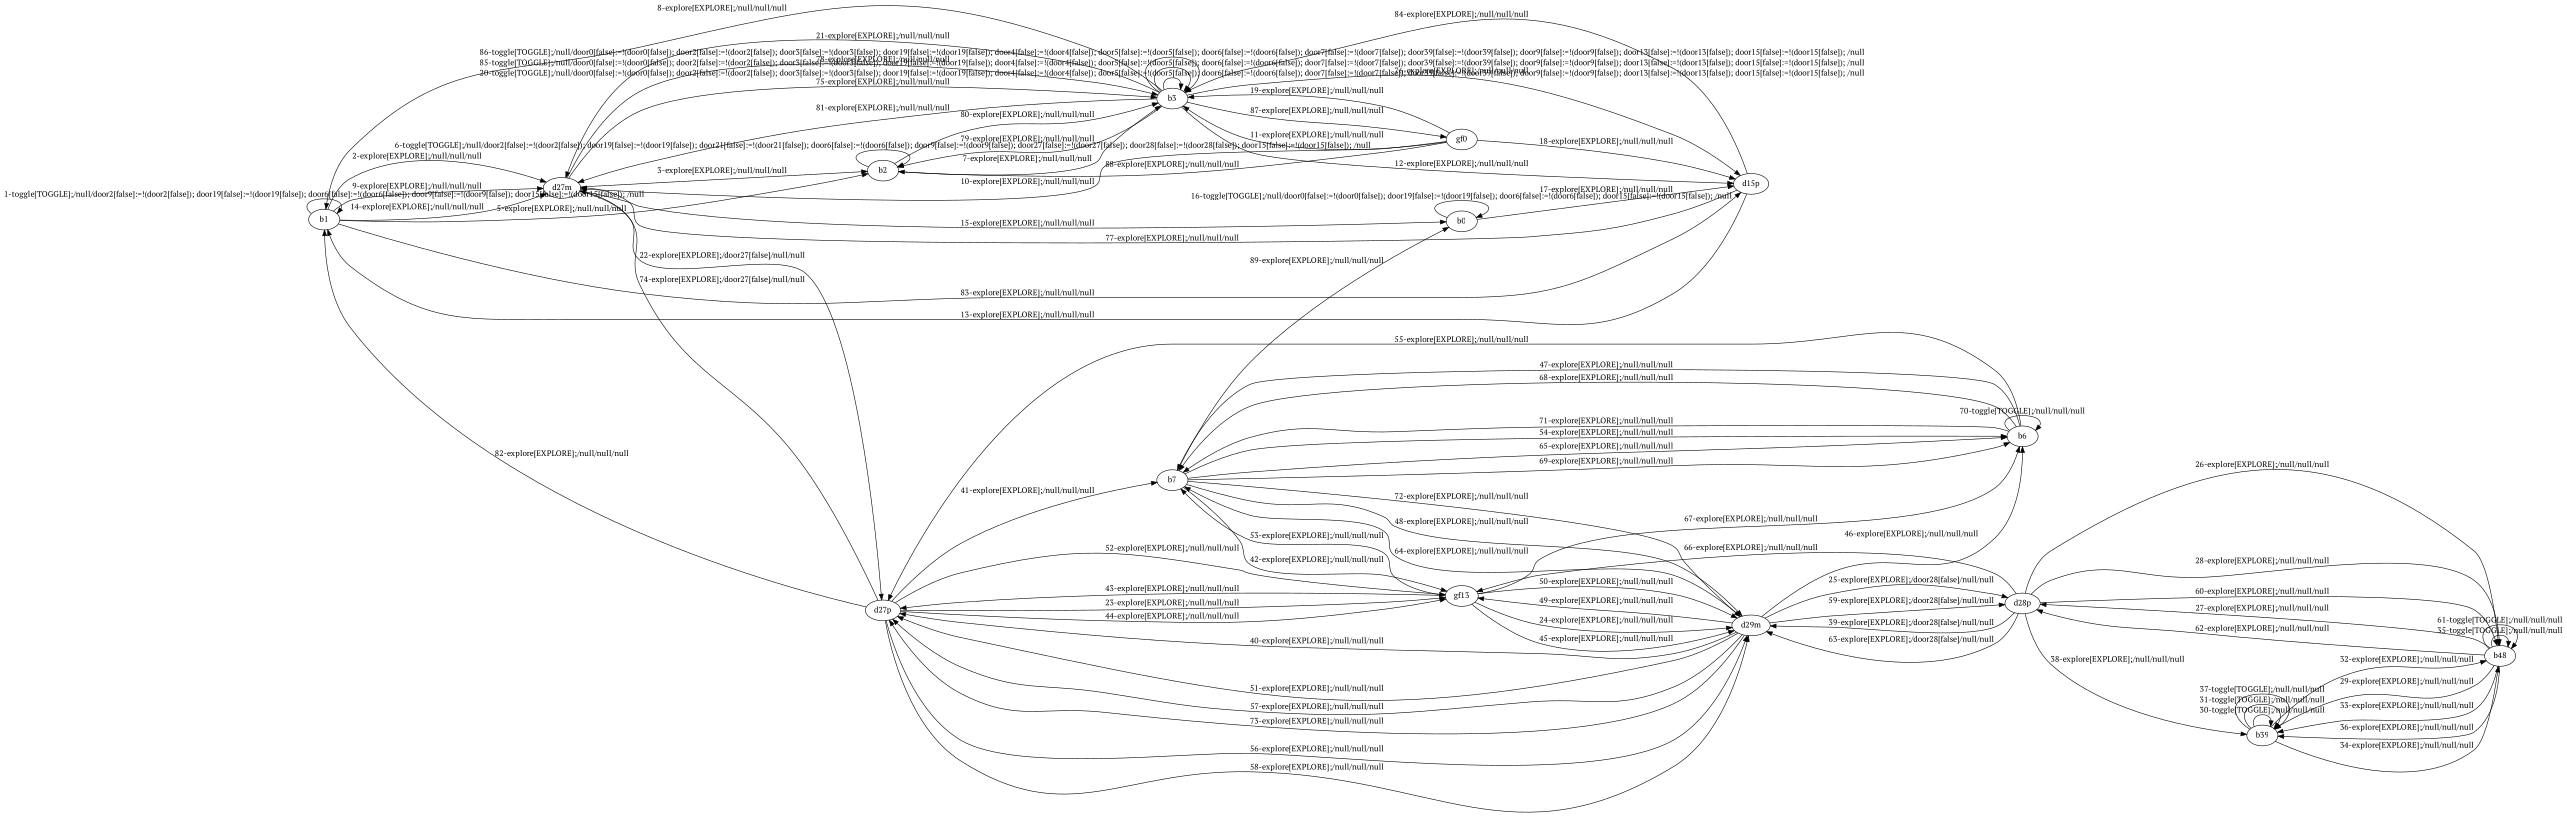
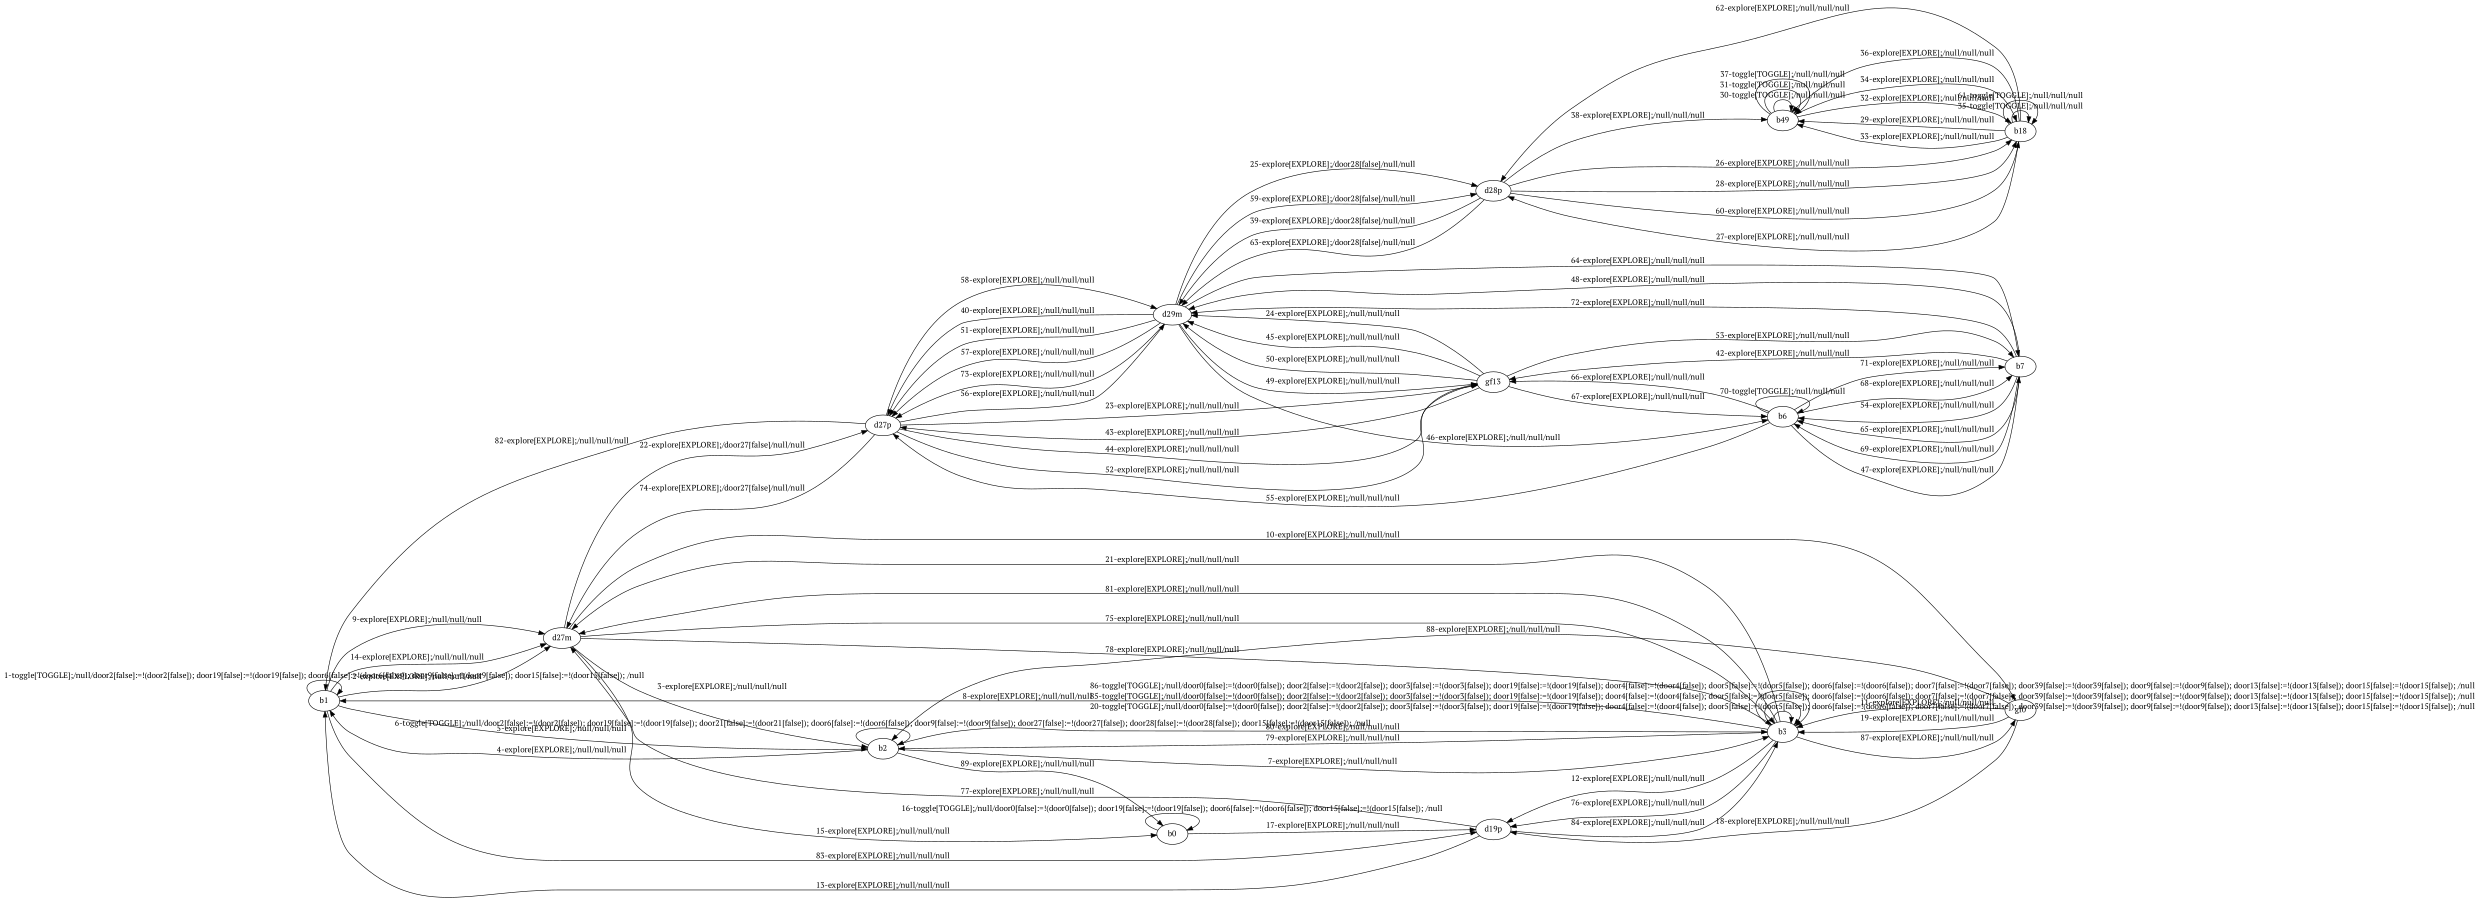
(1751, 184) -> (1493, 829)
(1024, 198) -> (1306, 539)
(1289, 328) -> (1034, 771)
(1011, 521) -> none
(1753, 555) -> (1644, 385)
(2500, 656) -> (2021, 131)
(2262, 735) -> (1783, 120)
none -> (595, 759)
